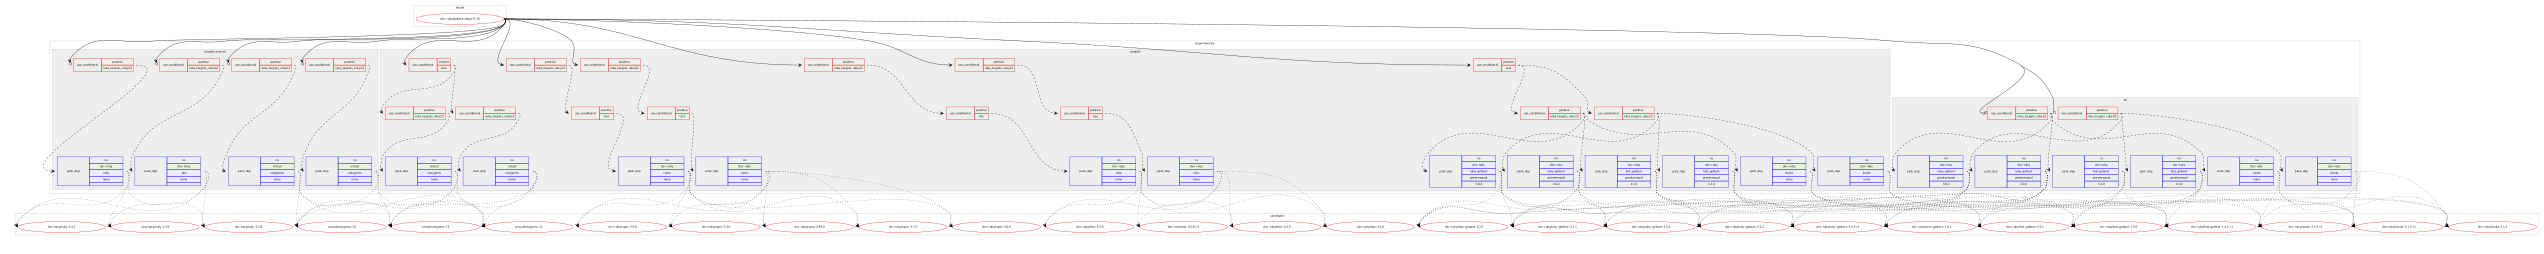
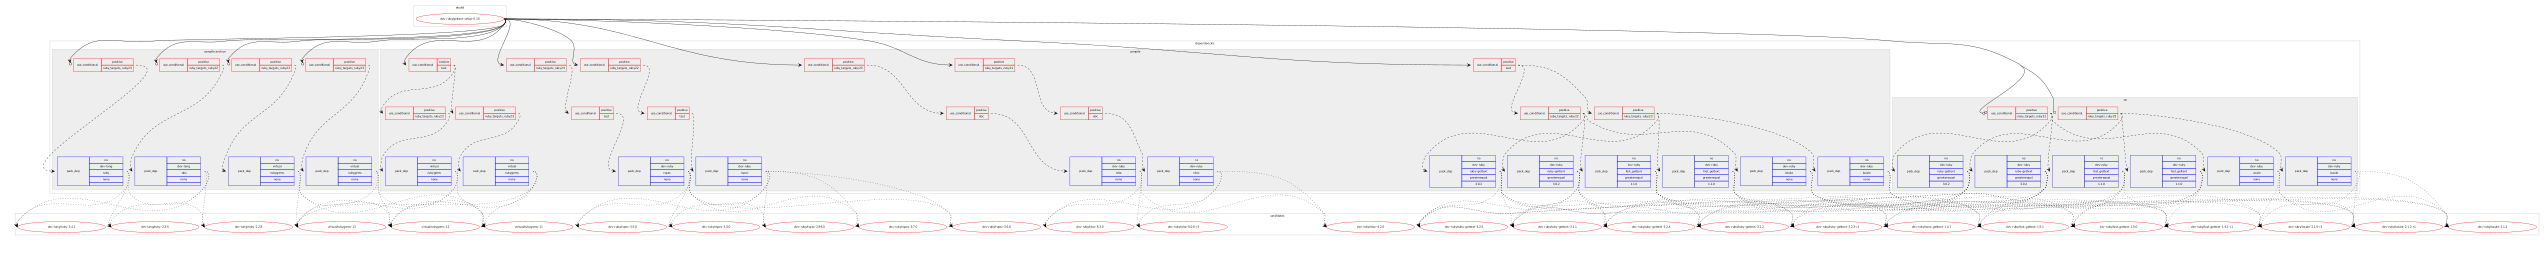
(155, 227) -> (155, 227)
(1277, 227) -> none
